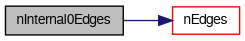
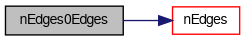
(64, 21) -> (64, 21)
